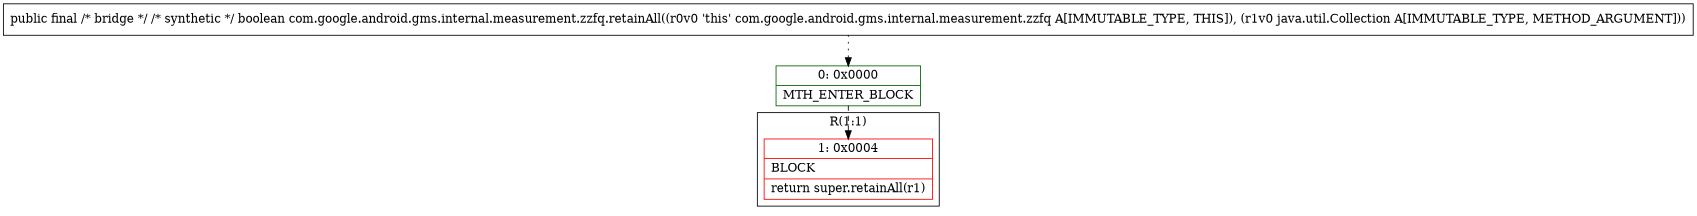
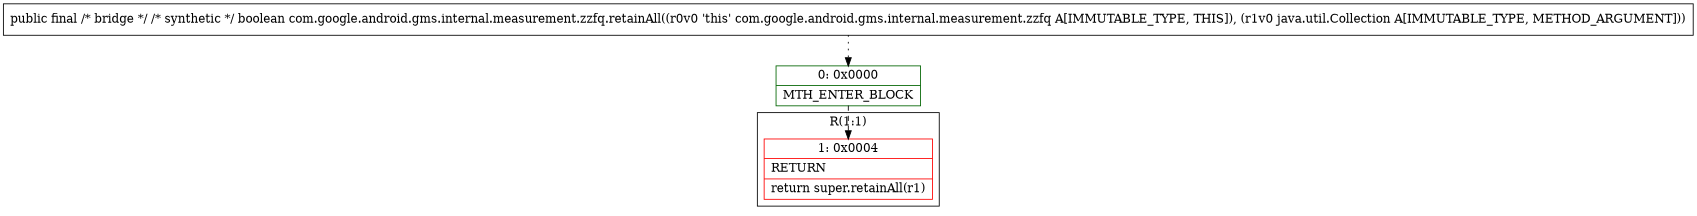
(793, 168) -> (799, 168)
